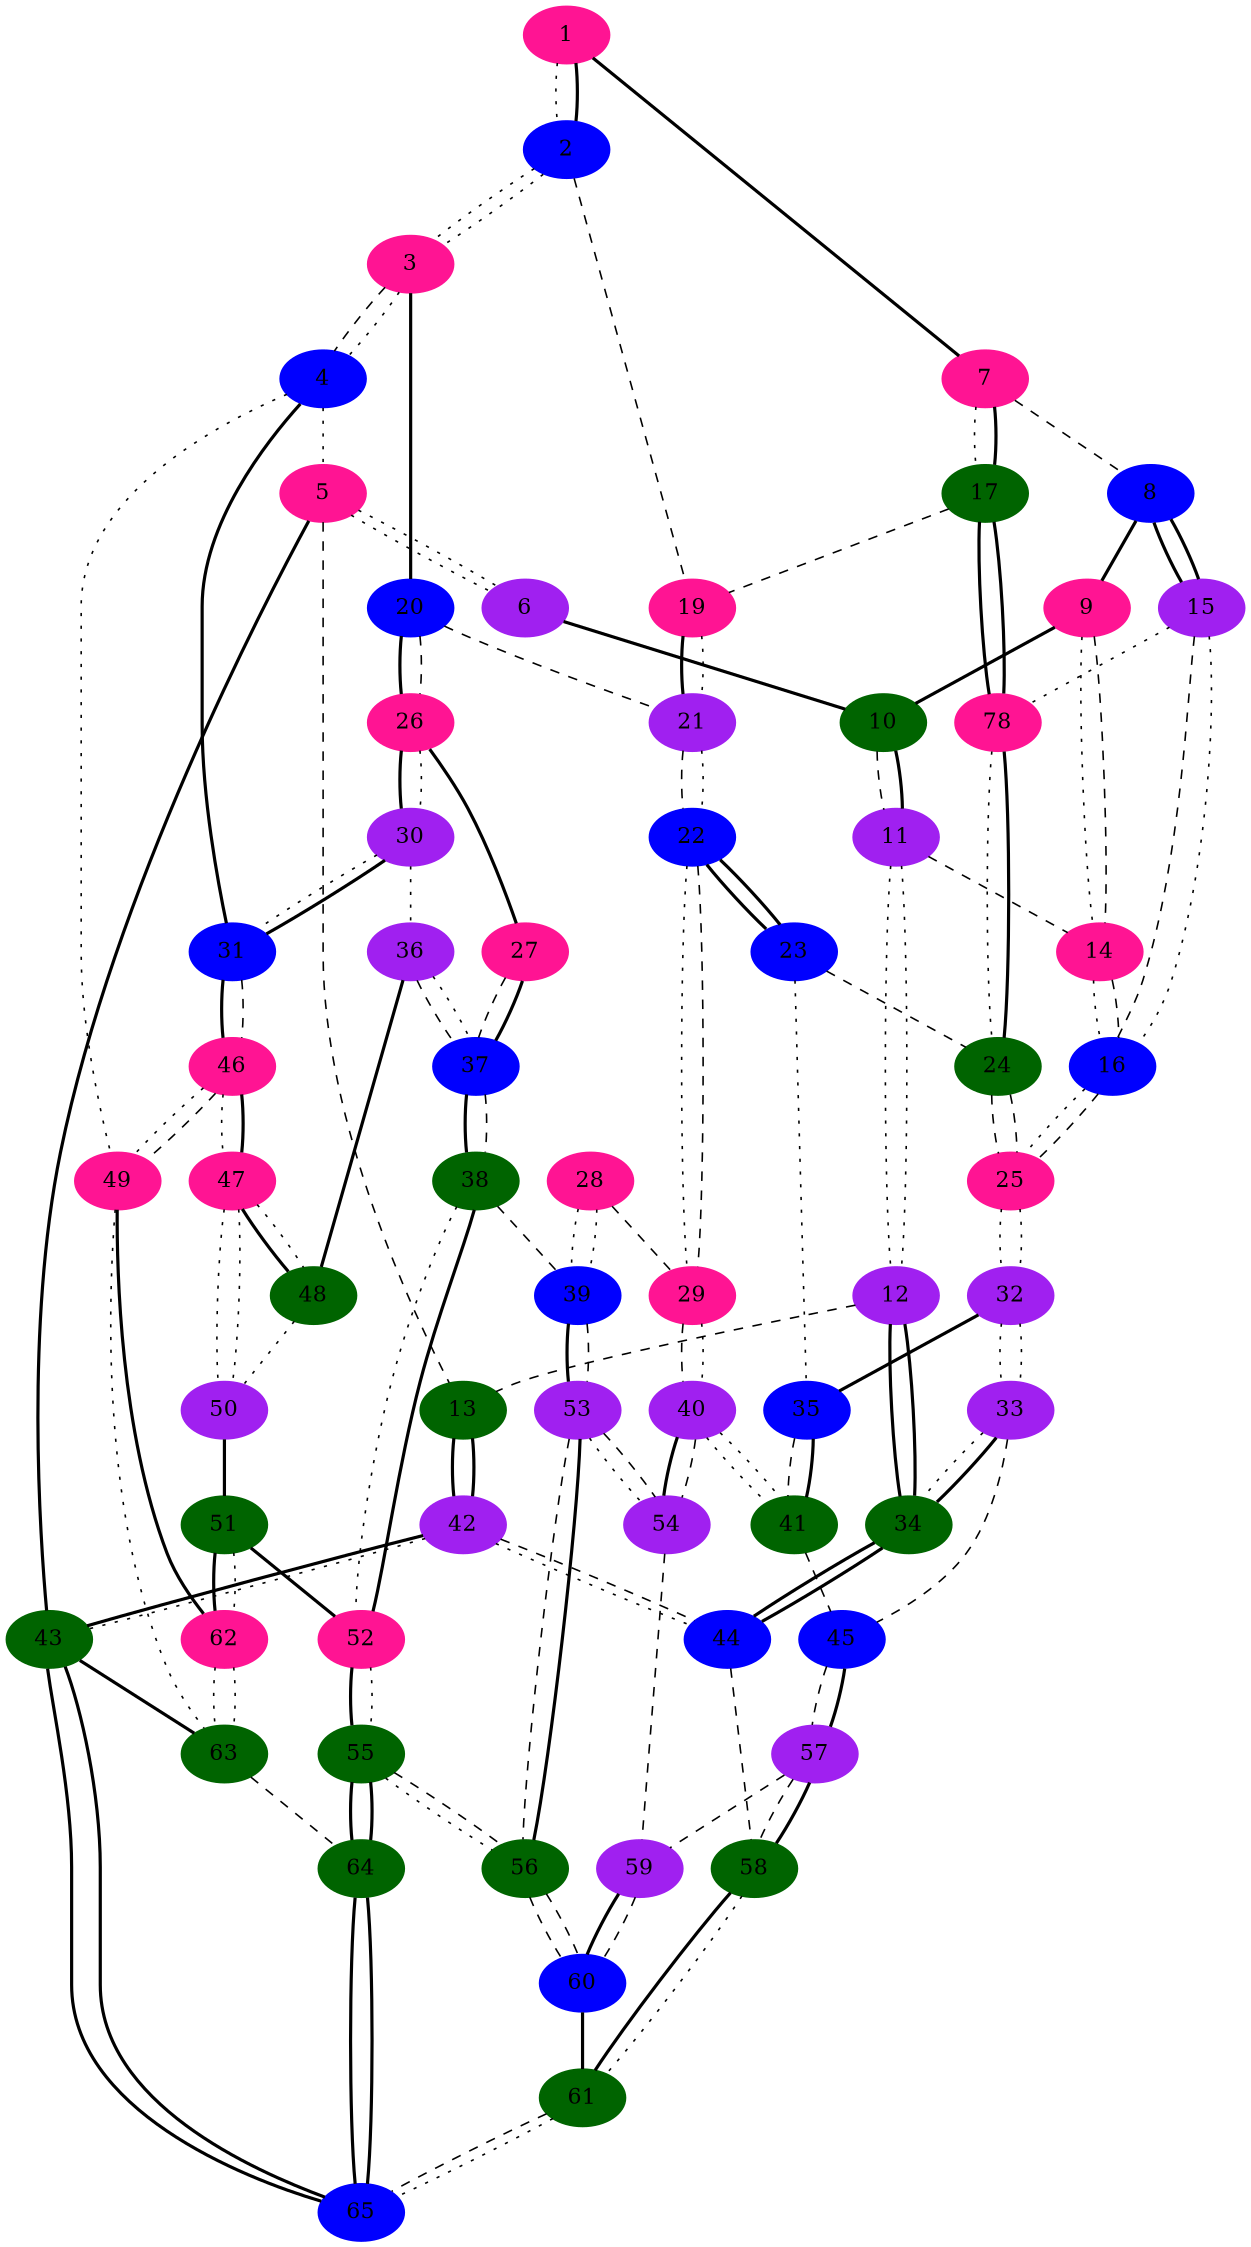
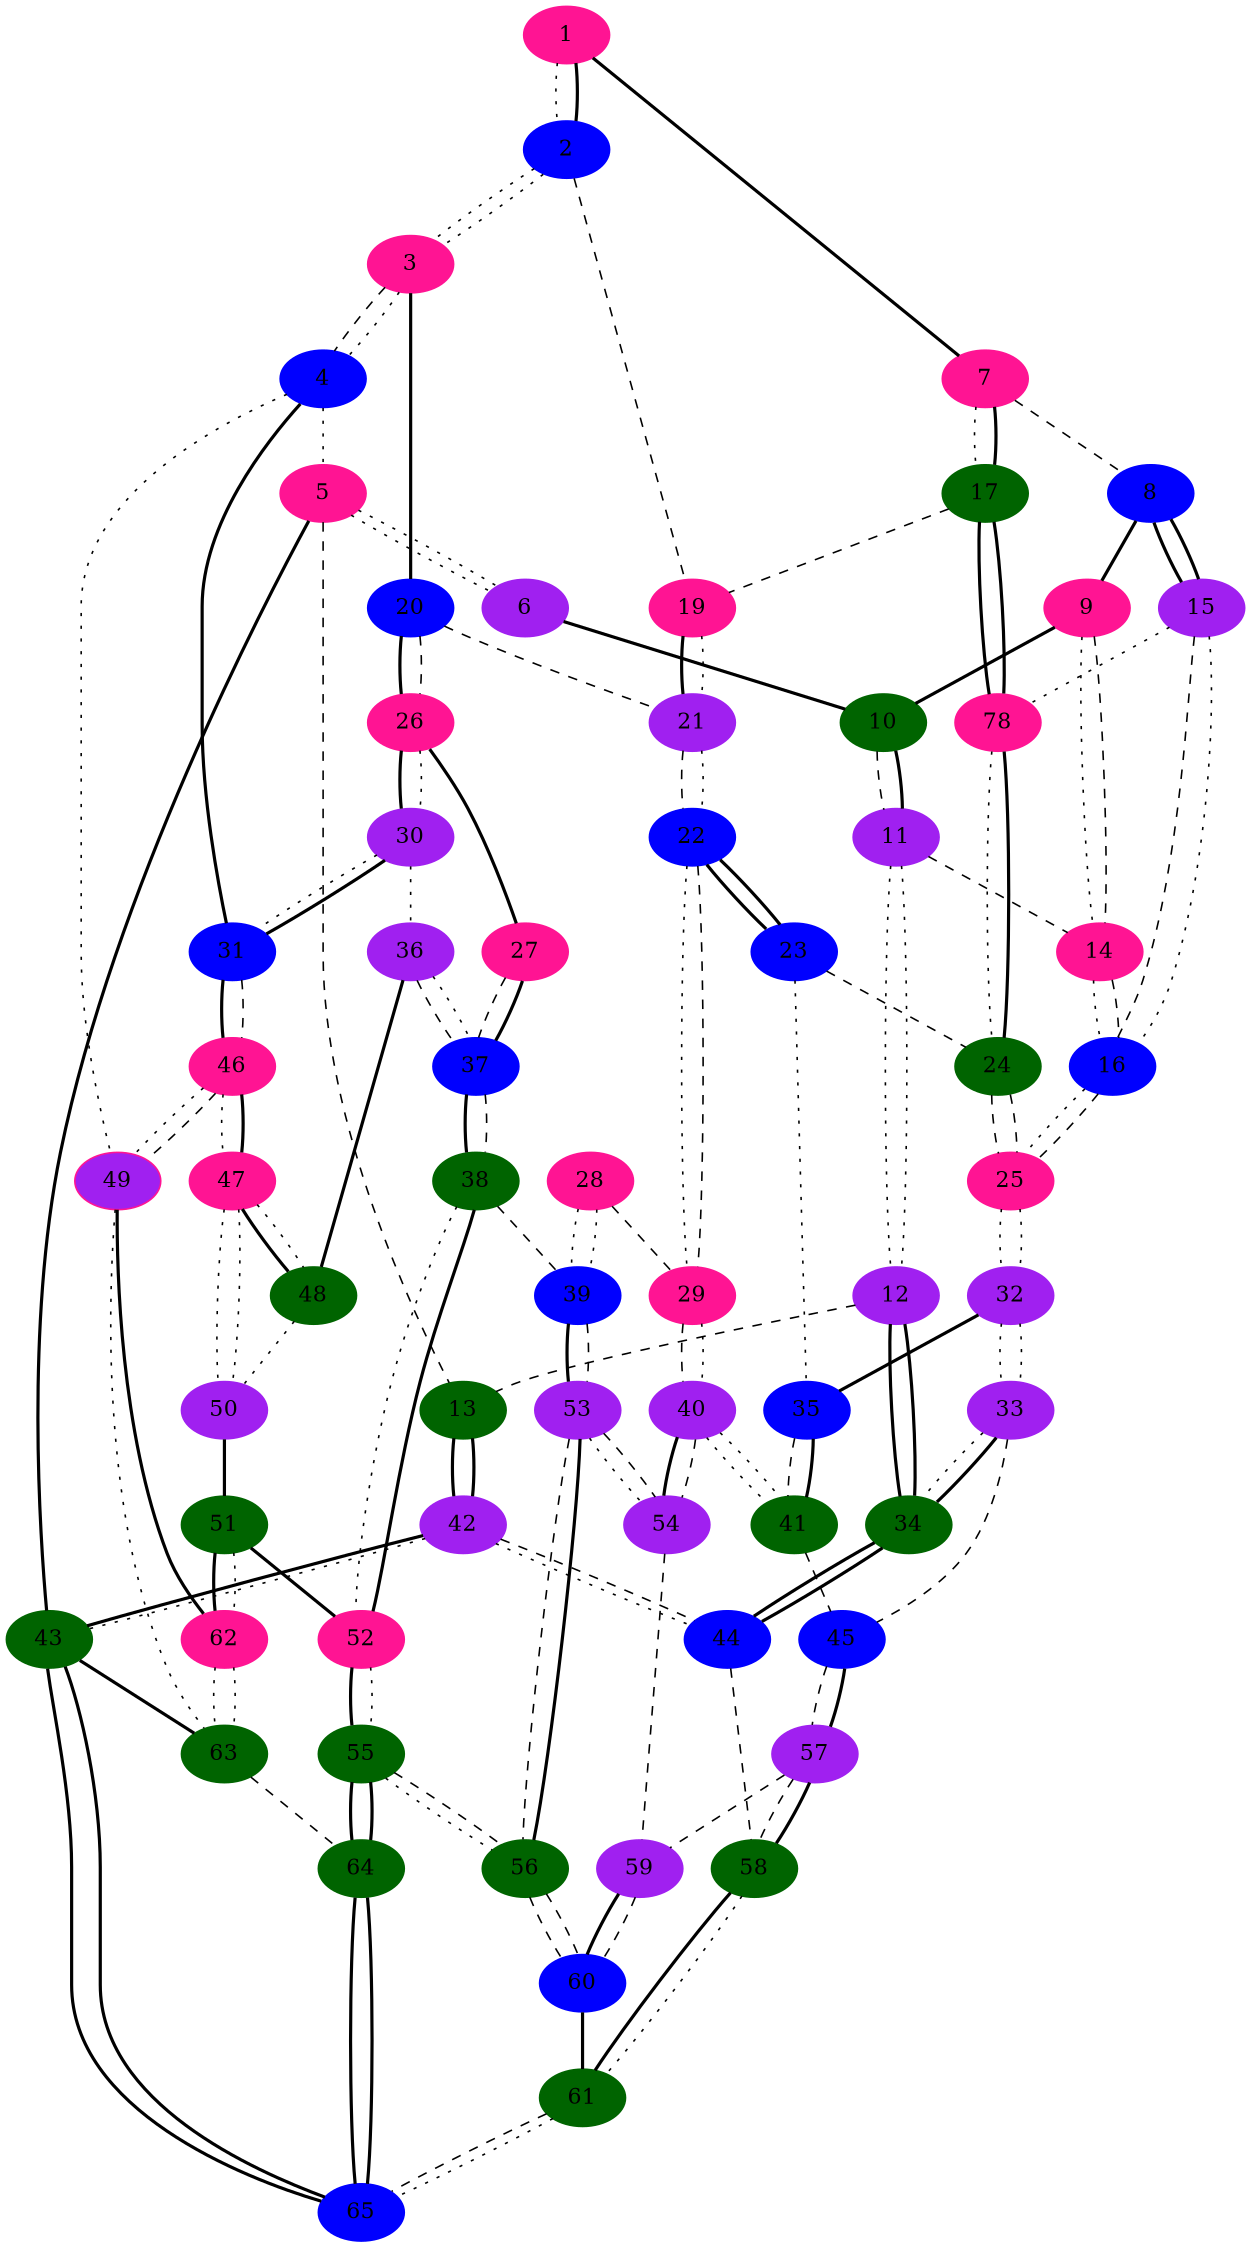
(118, 1181) -> (118, 1181)
